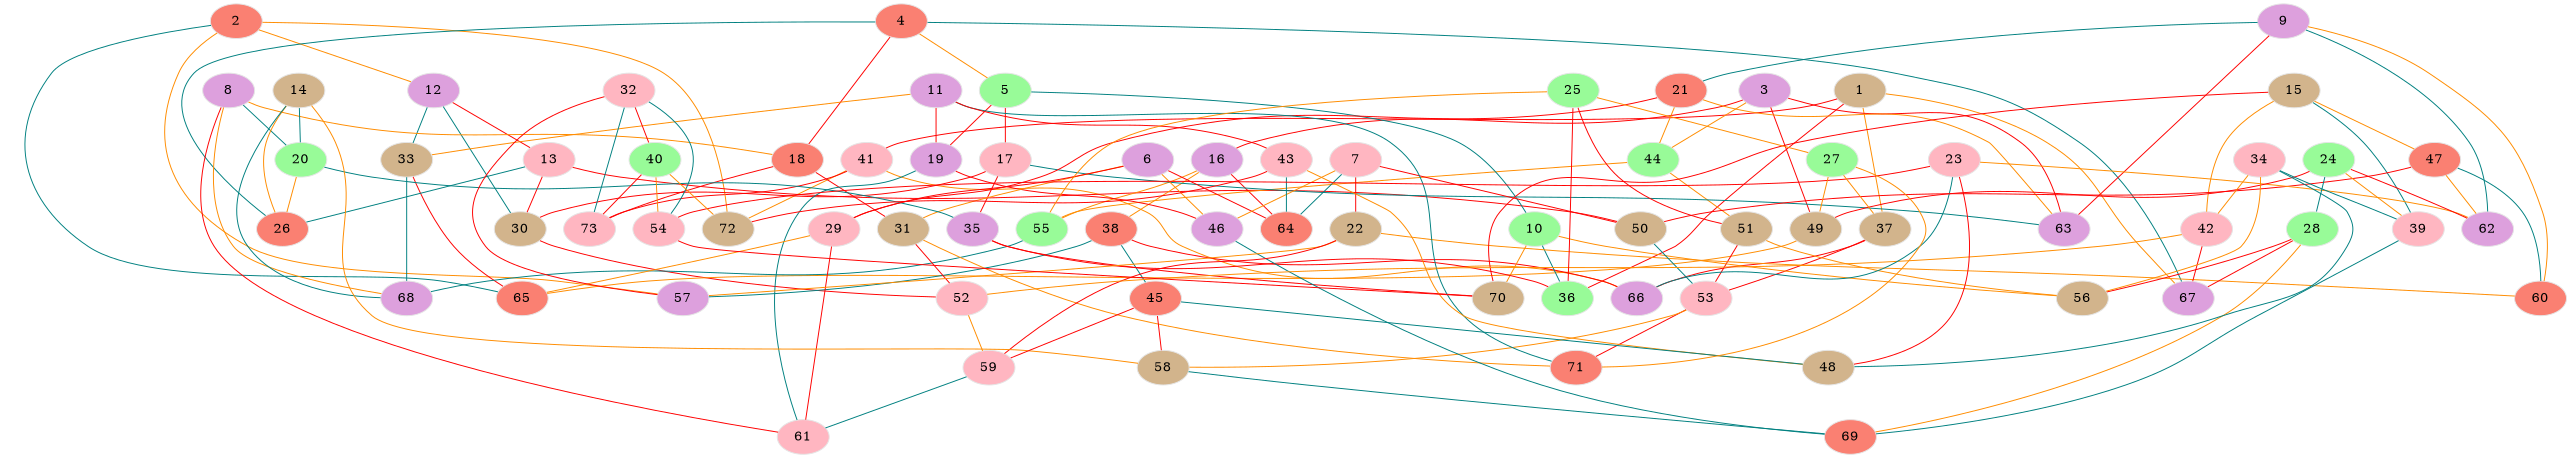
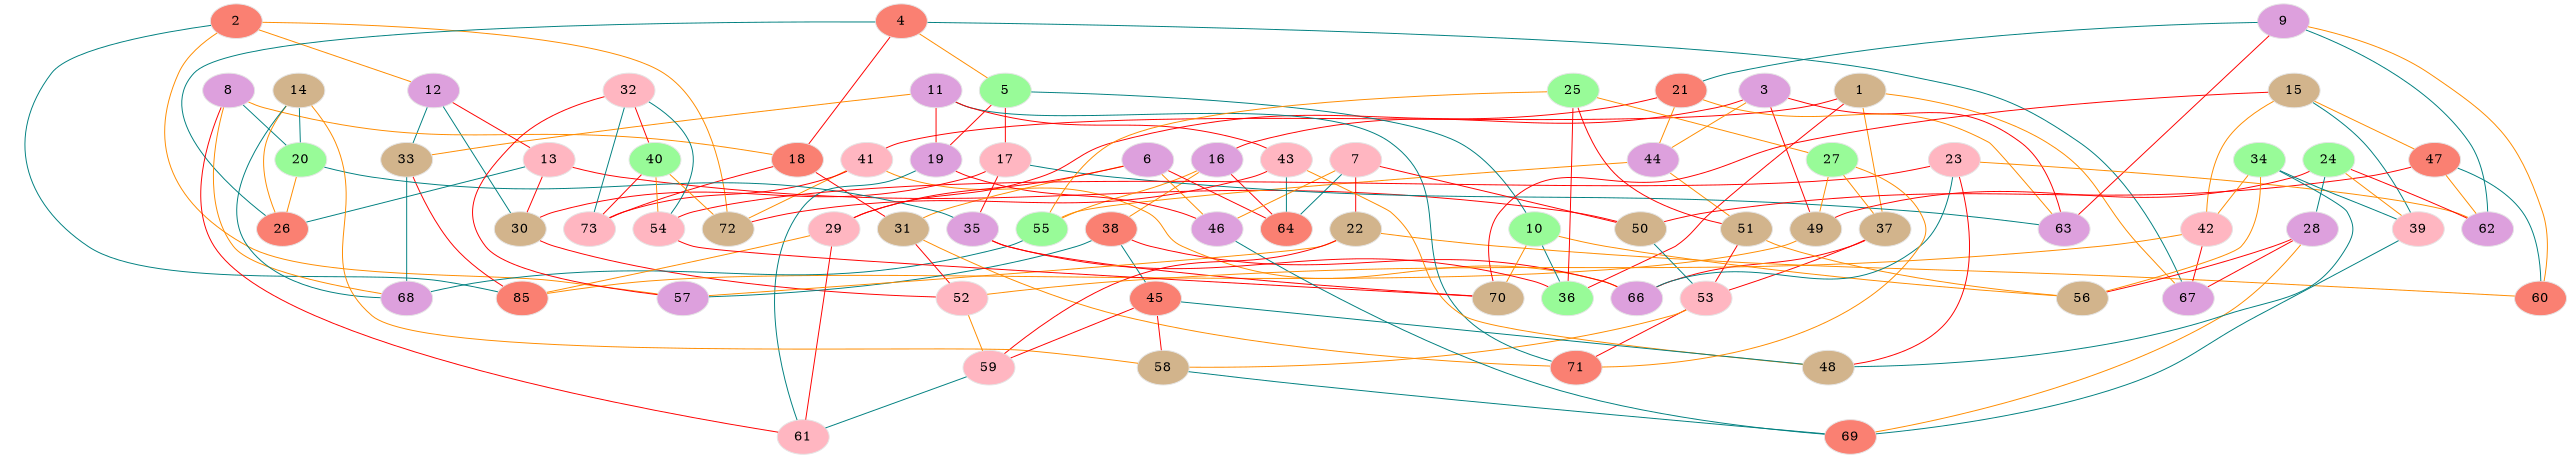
(1653, 160) -> (1653, 160)
(2259, 160) -> (2259, 160)
(2312, 229) -> (2312, 229)
(522, 298) -> (522, 298)
